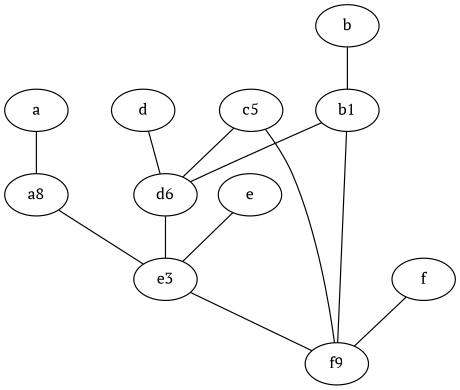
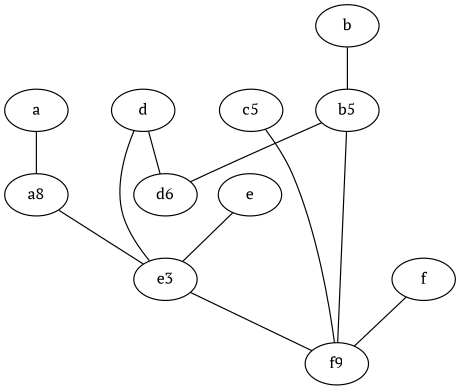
(347, 110) -> (347, 110)
(208, 153) -> none
(165, 237) -> (120, 198)
